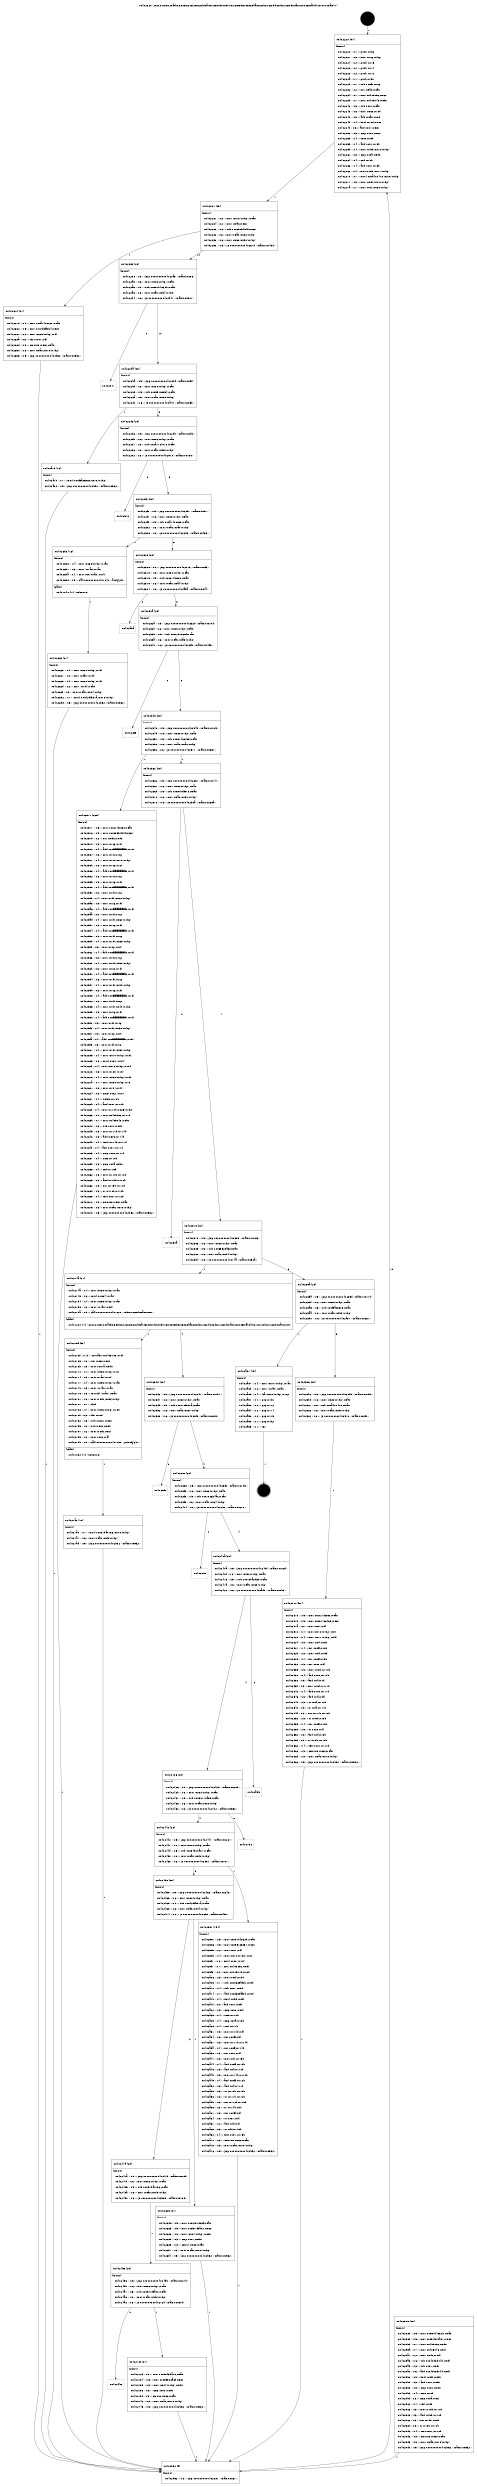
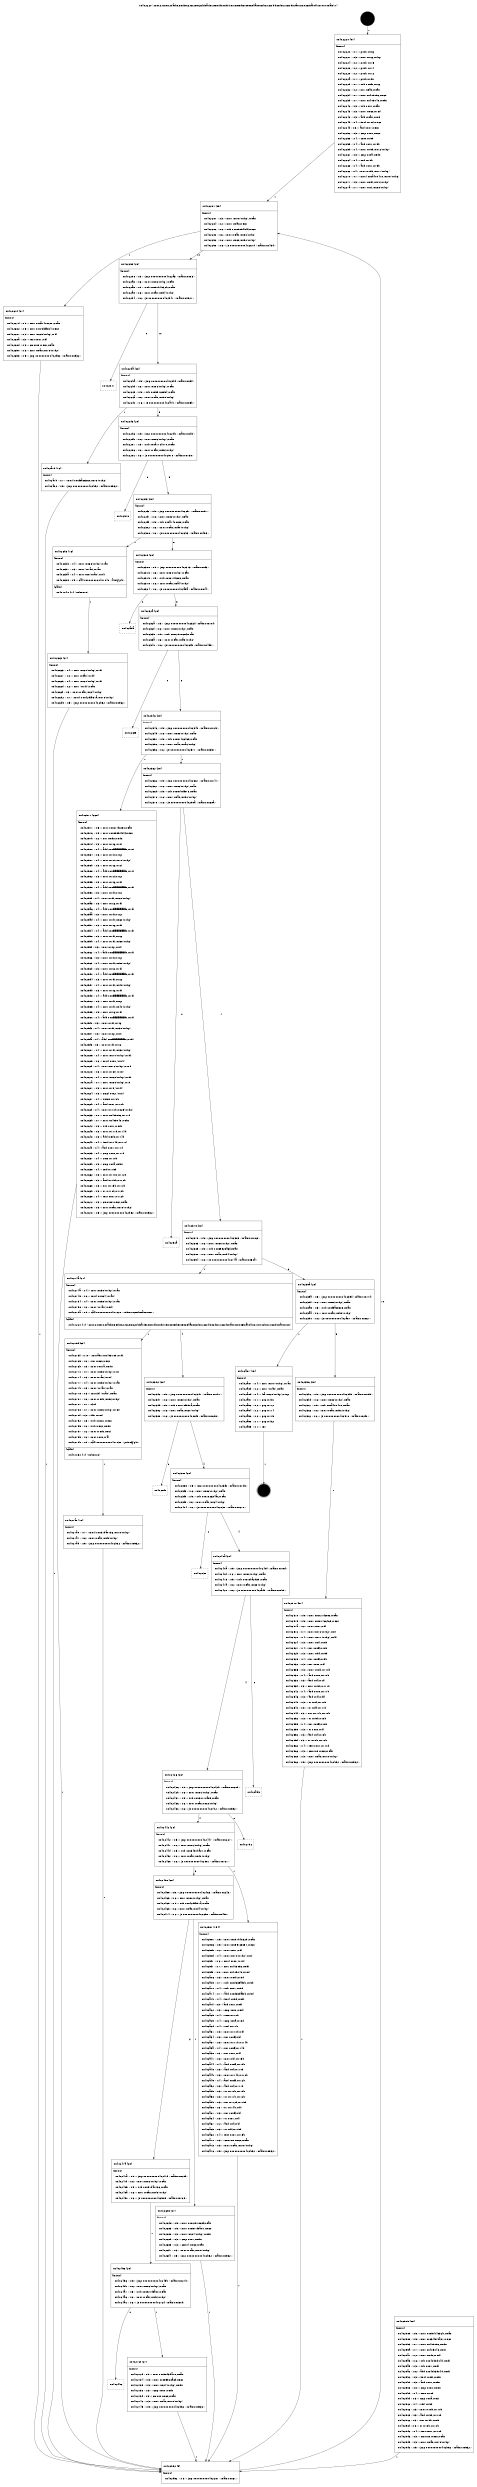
(389, 1397) -> (381, 1365)
